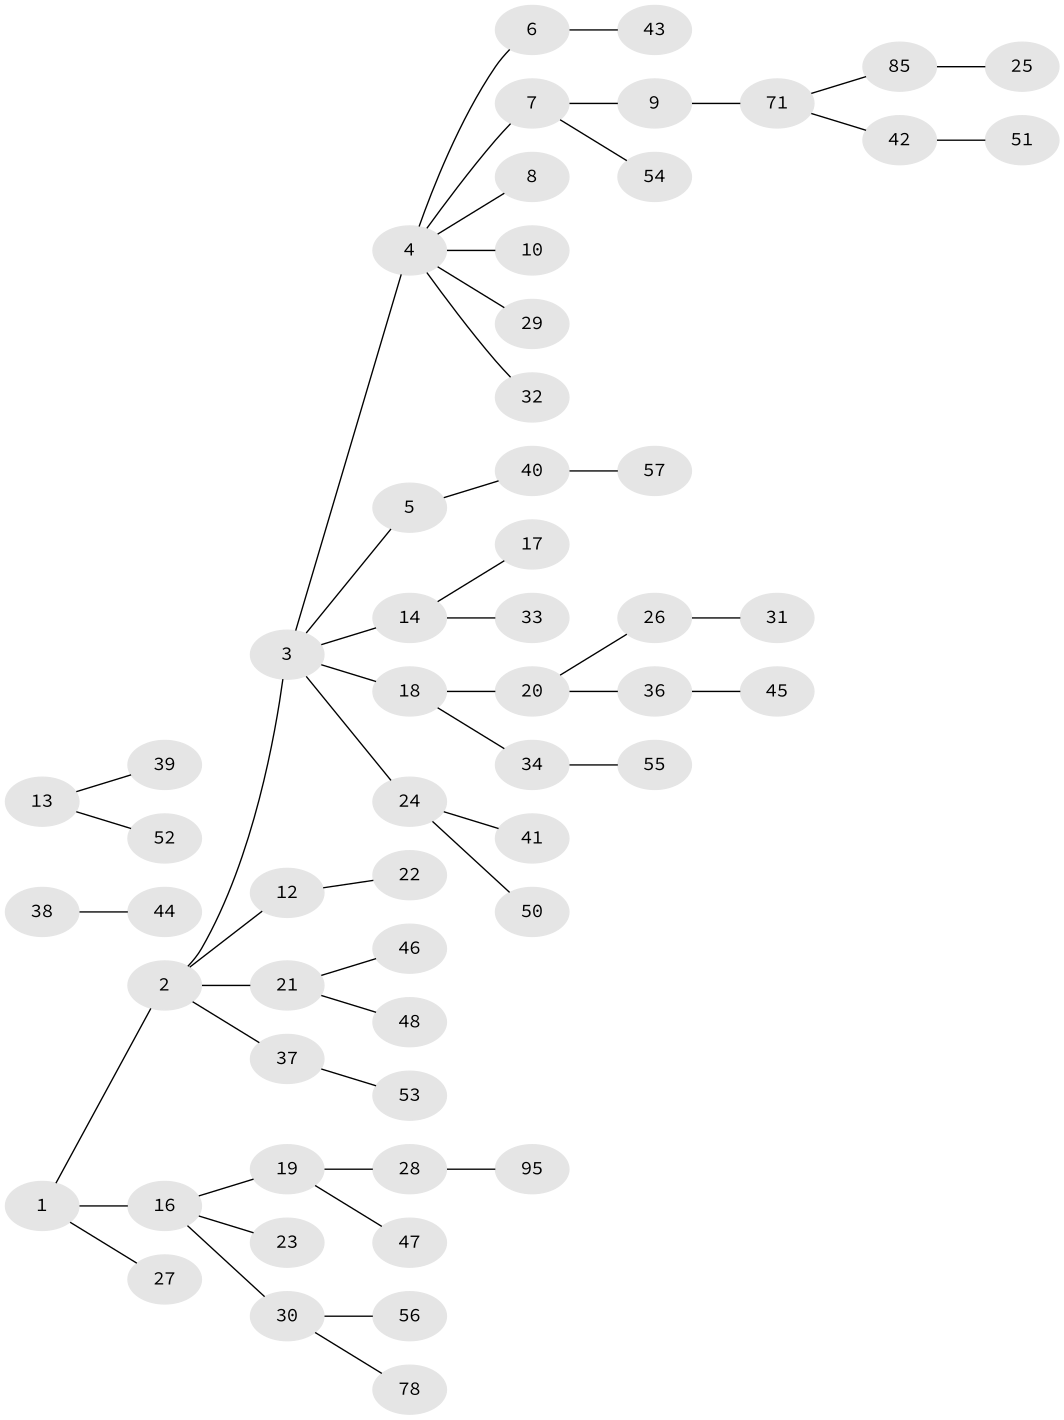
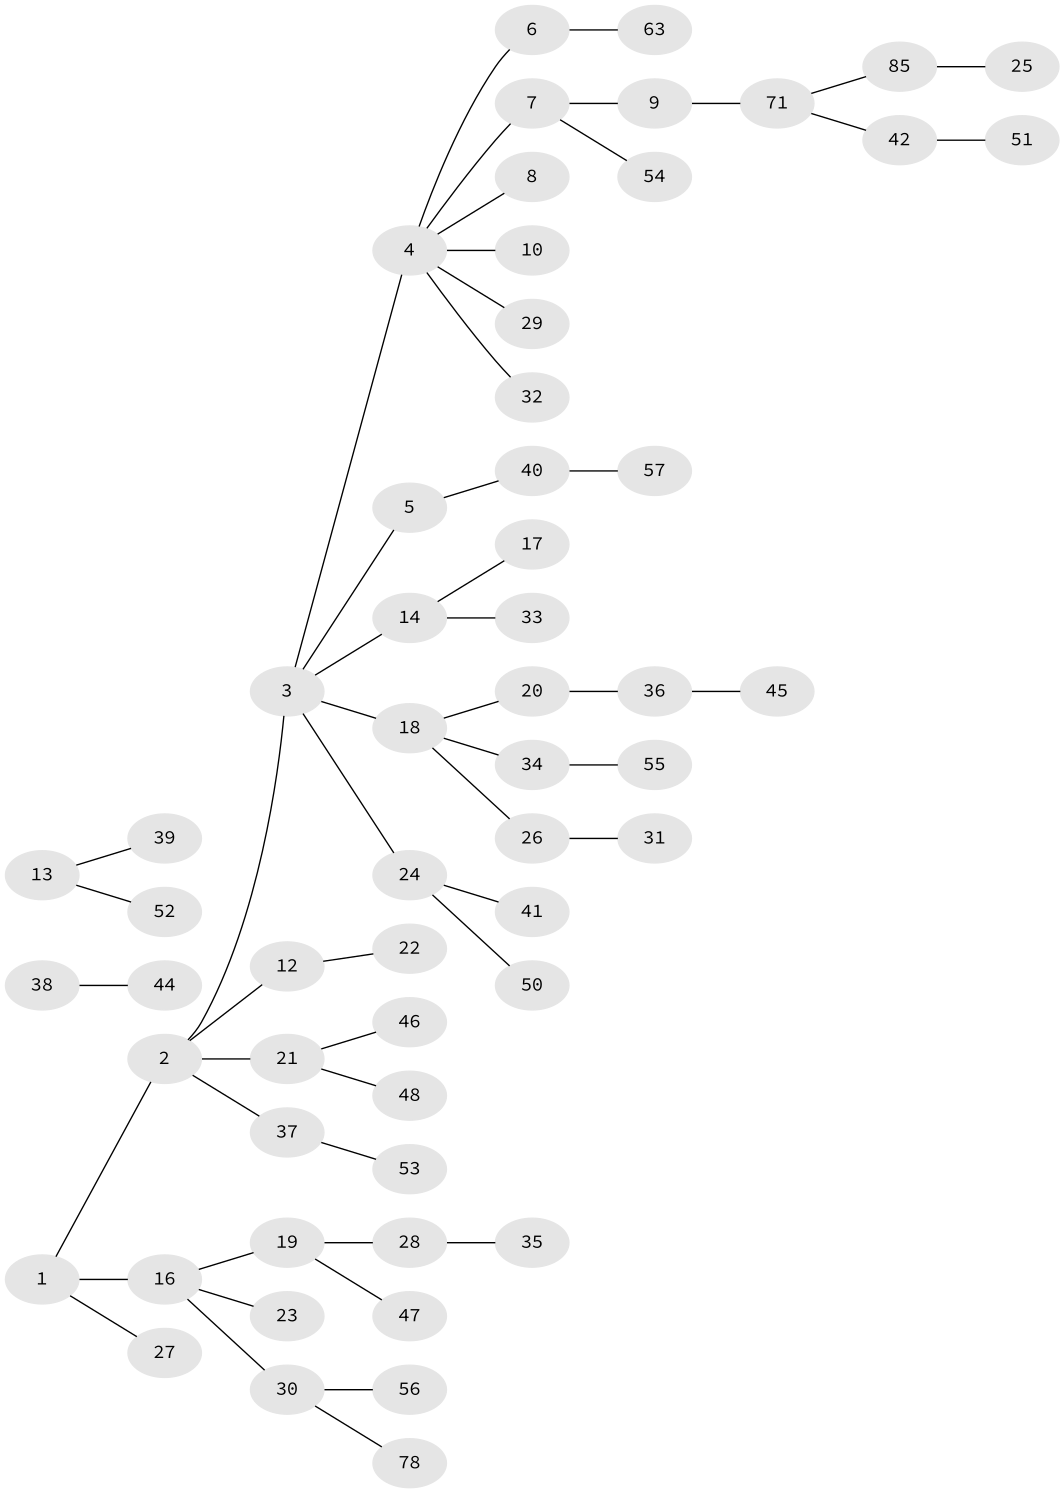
(655, 30) -> (655, 30)
(593, 655) -> (471, 783)
(532, 1169) -> (532, 1243)
